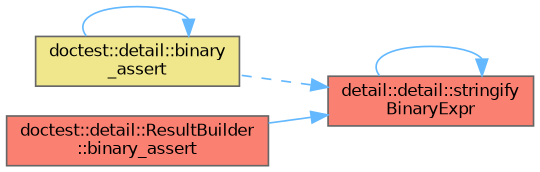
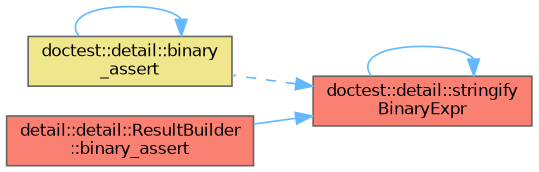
(431, 101) -> (423, 101)
(138, 141) -> (130, 141)
